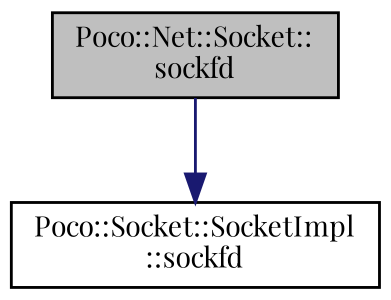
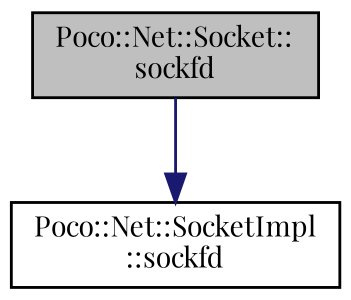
(195, 245) -> (176, 245)
